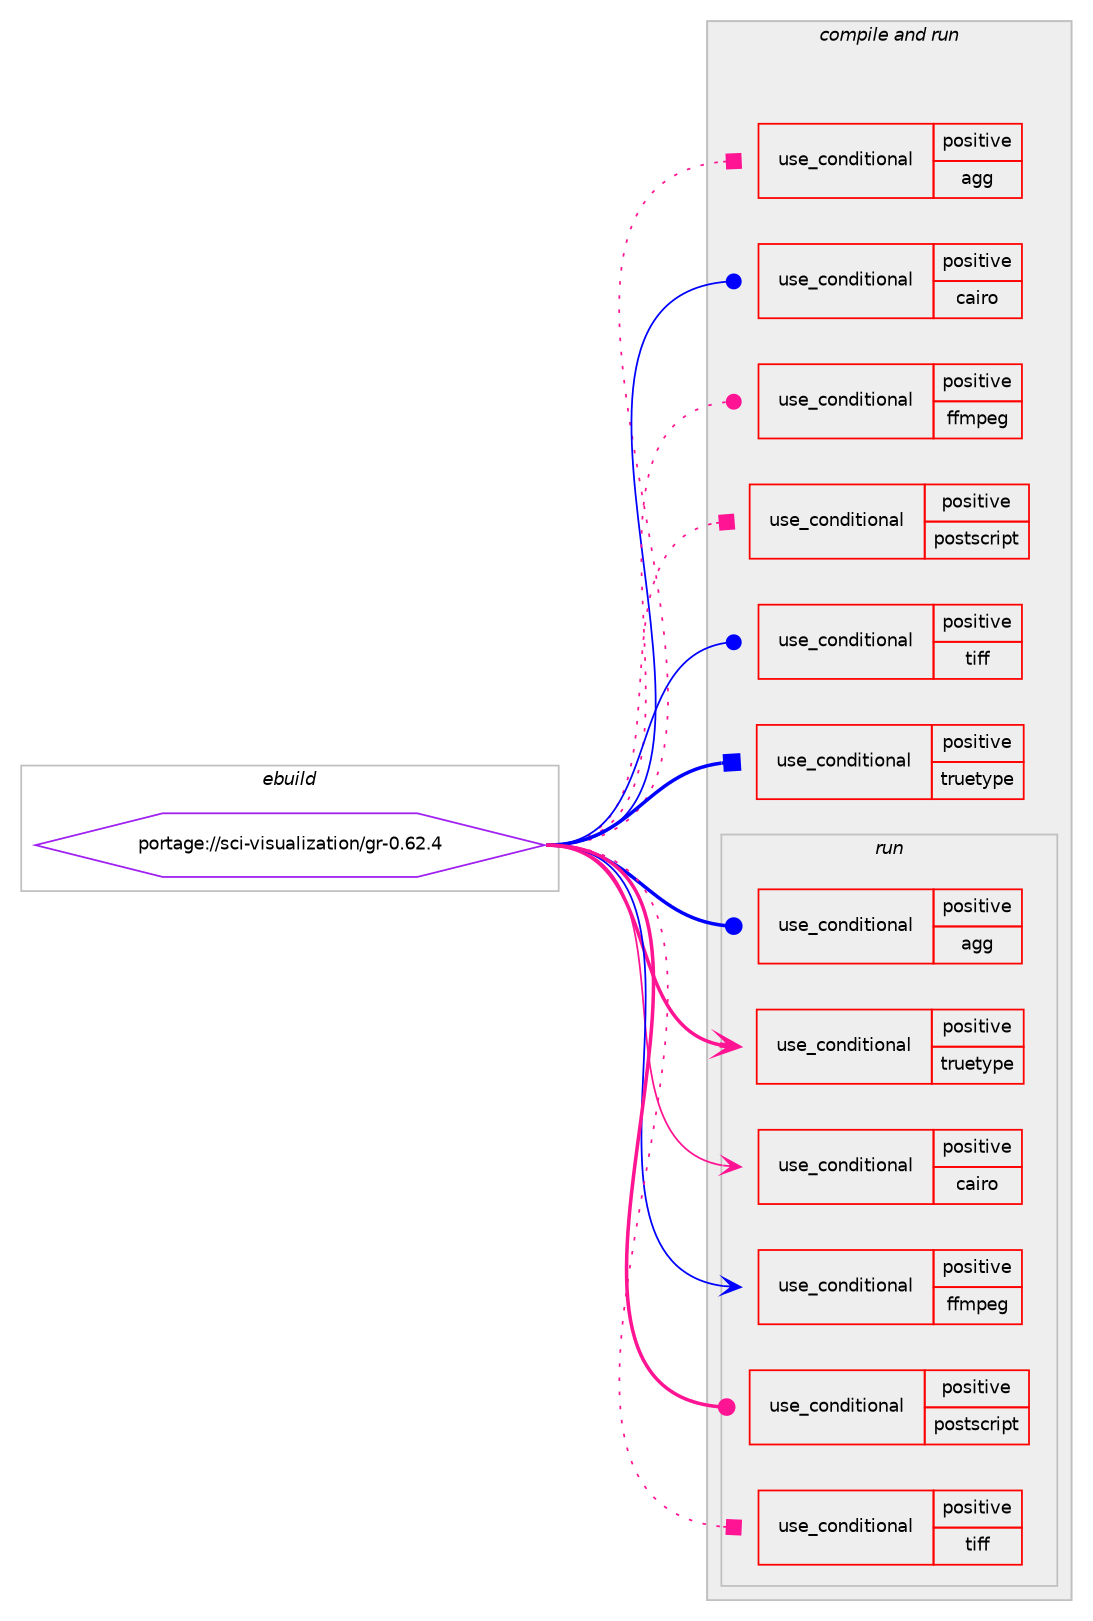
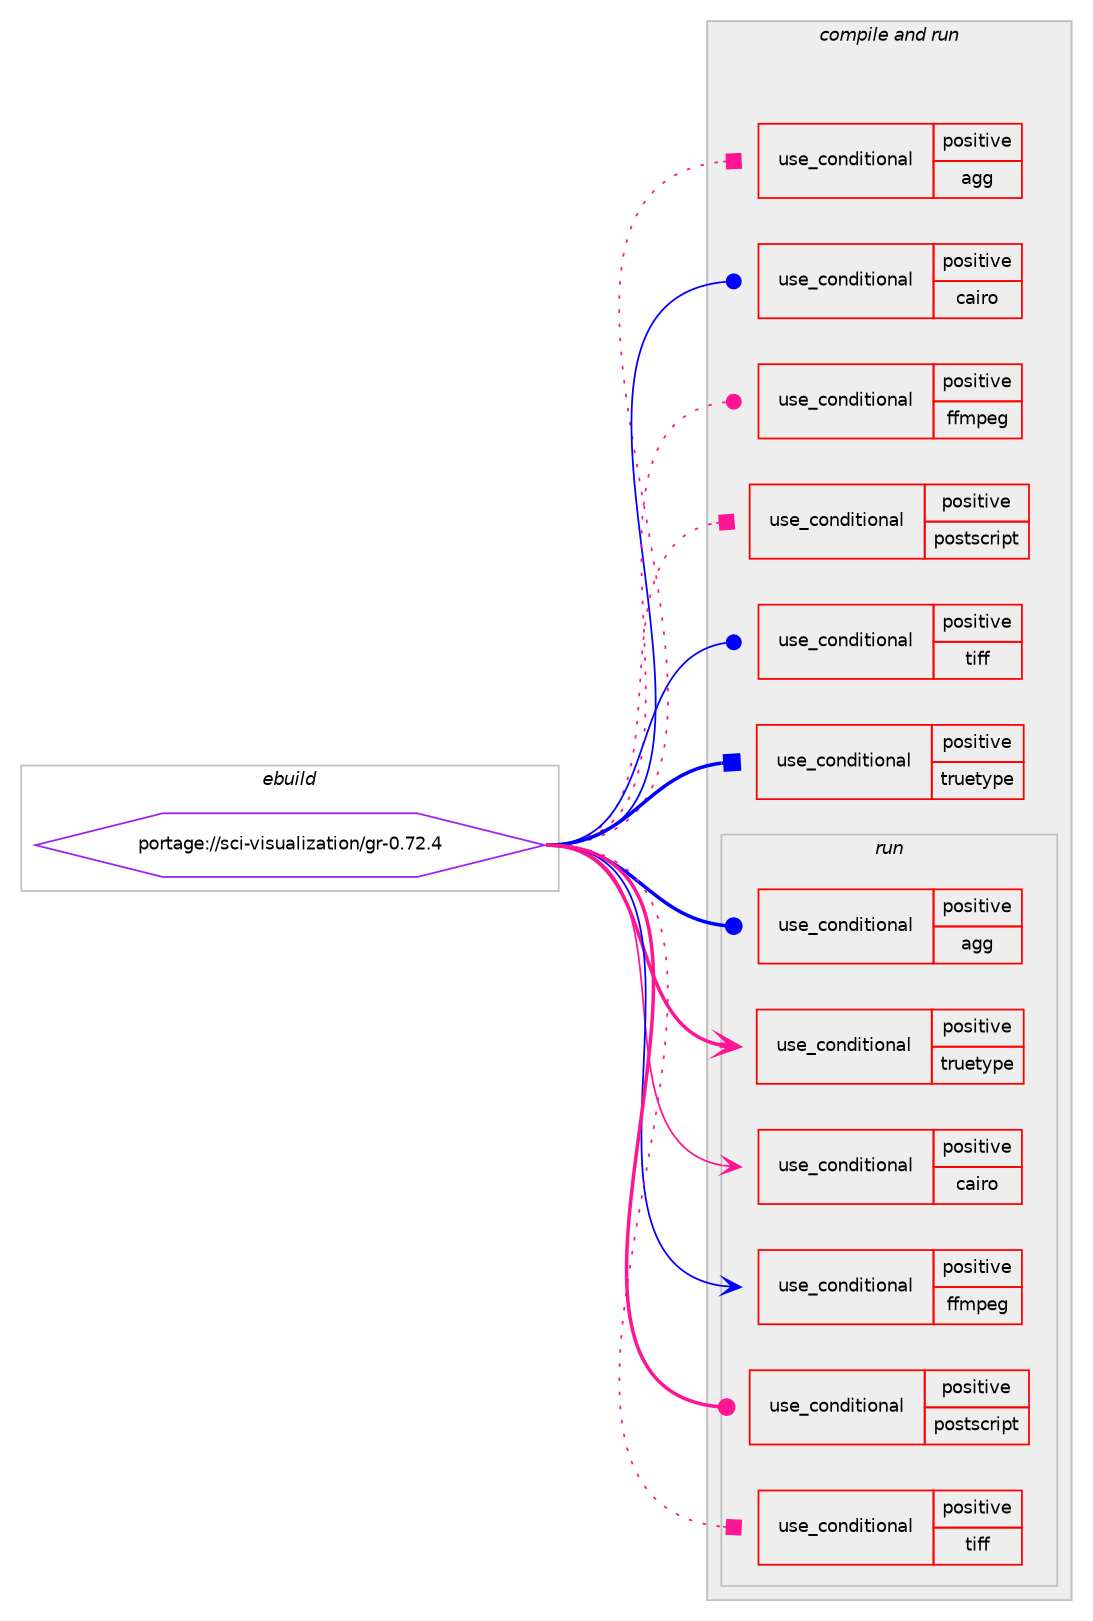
(290, 845) -> (290, 845)
